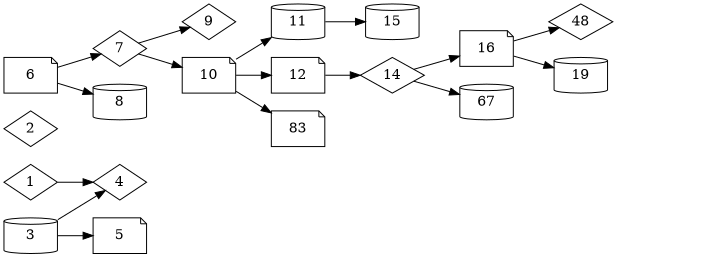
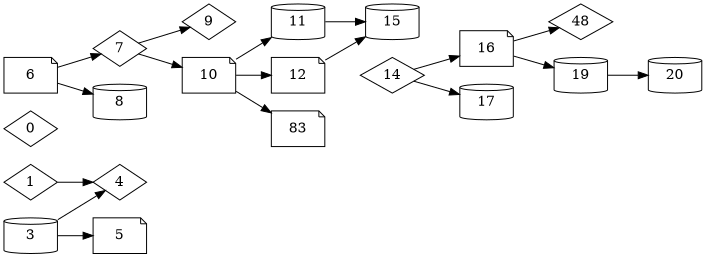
(338, 75) -> (341, 51)
none -> (675, 75)
(487, 102) -> (487, 102)
(31, 129) -> (31, 129)
